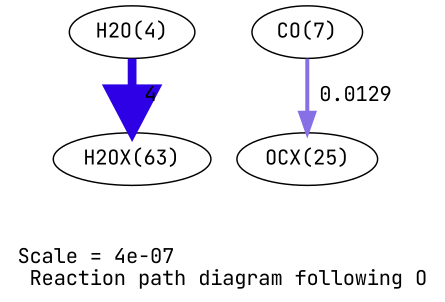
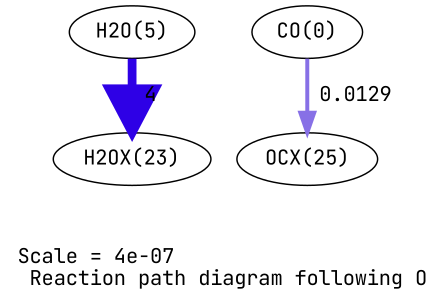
(132, 32) -> (132, 32)
(307, 32) -> (307, 32)
(132, 159) -> (132, 159)
